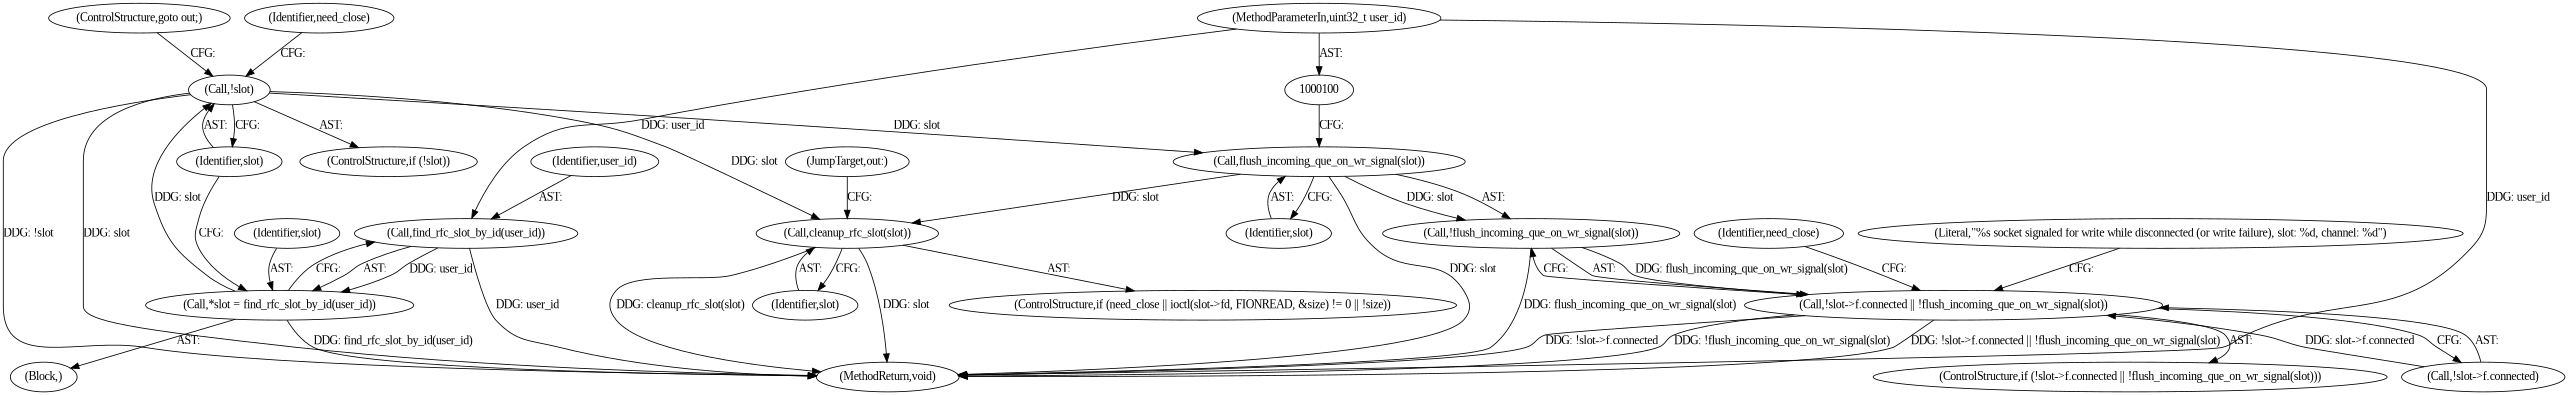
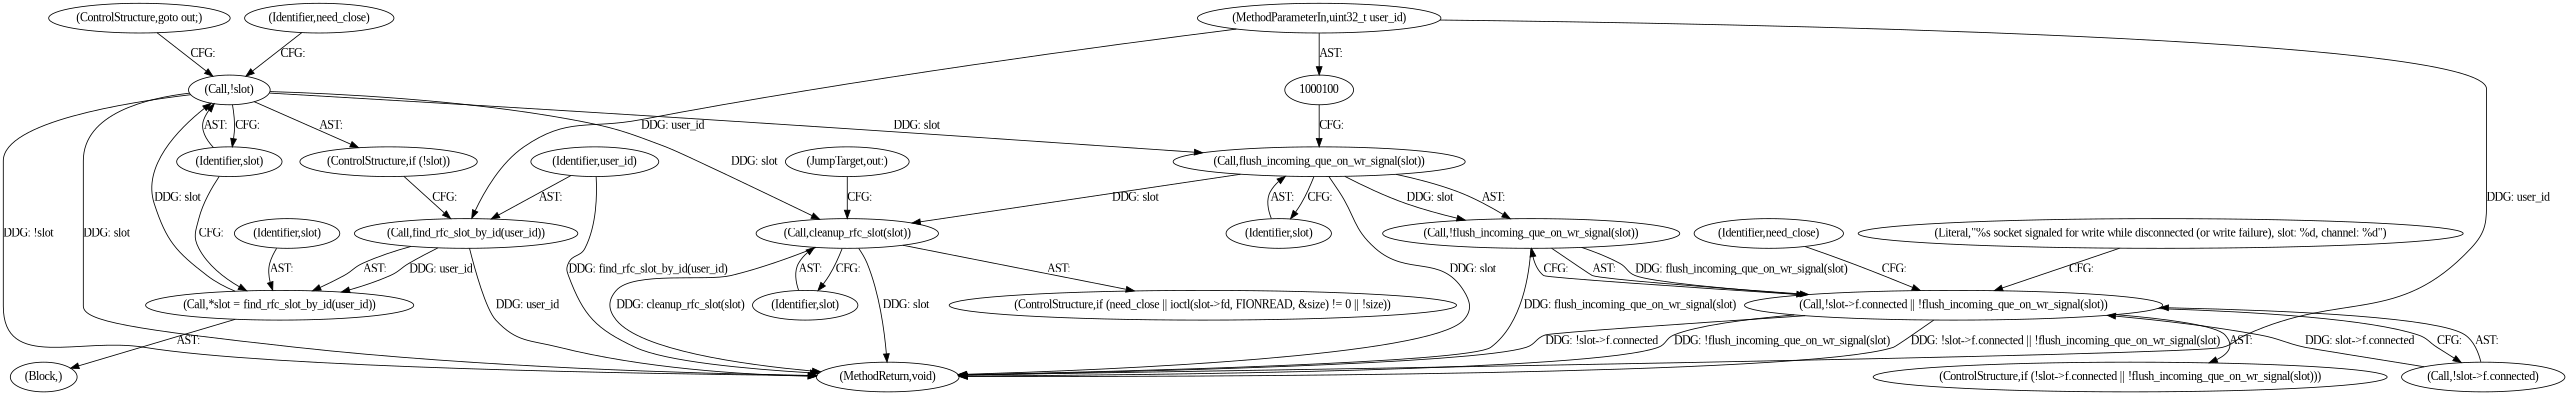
(323, 260) -> (424, 195)
(541, 370) -> (621, 340)
